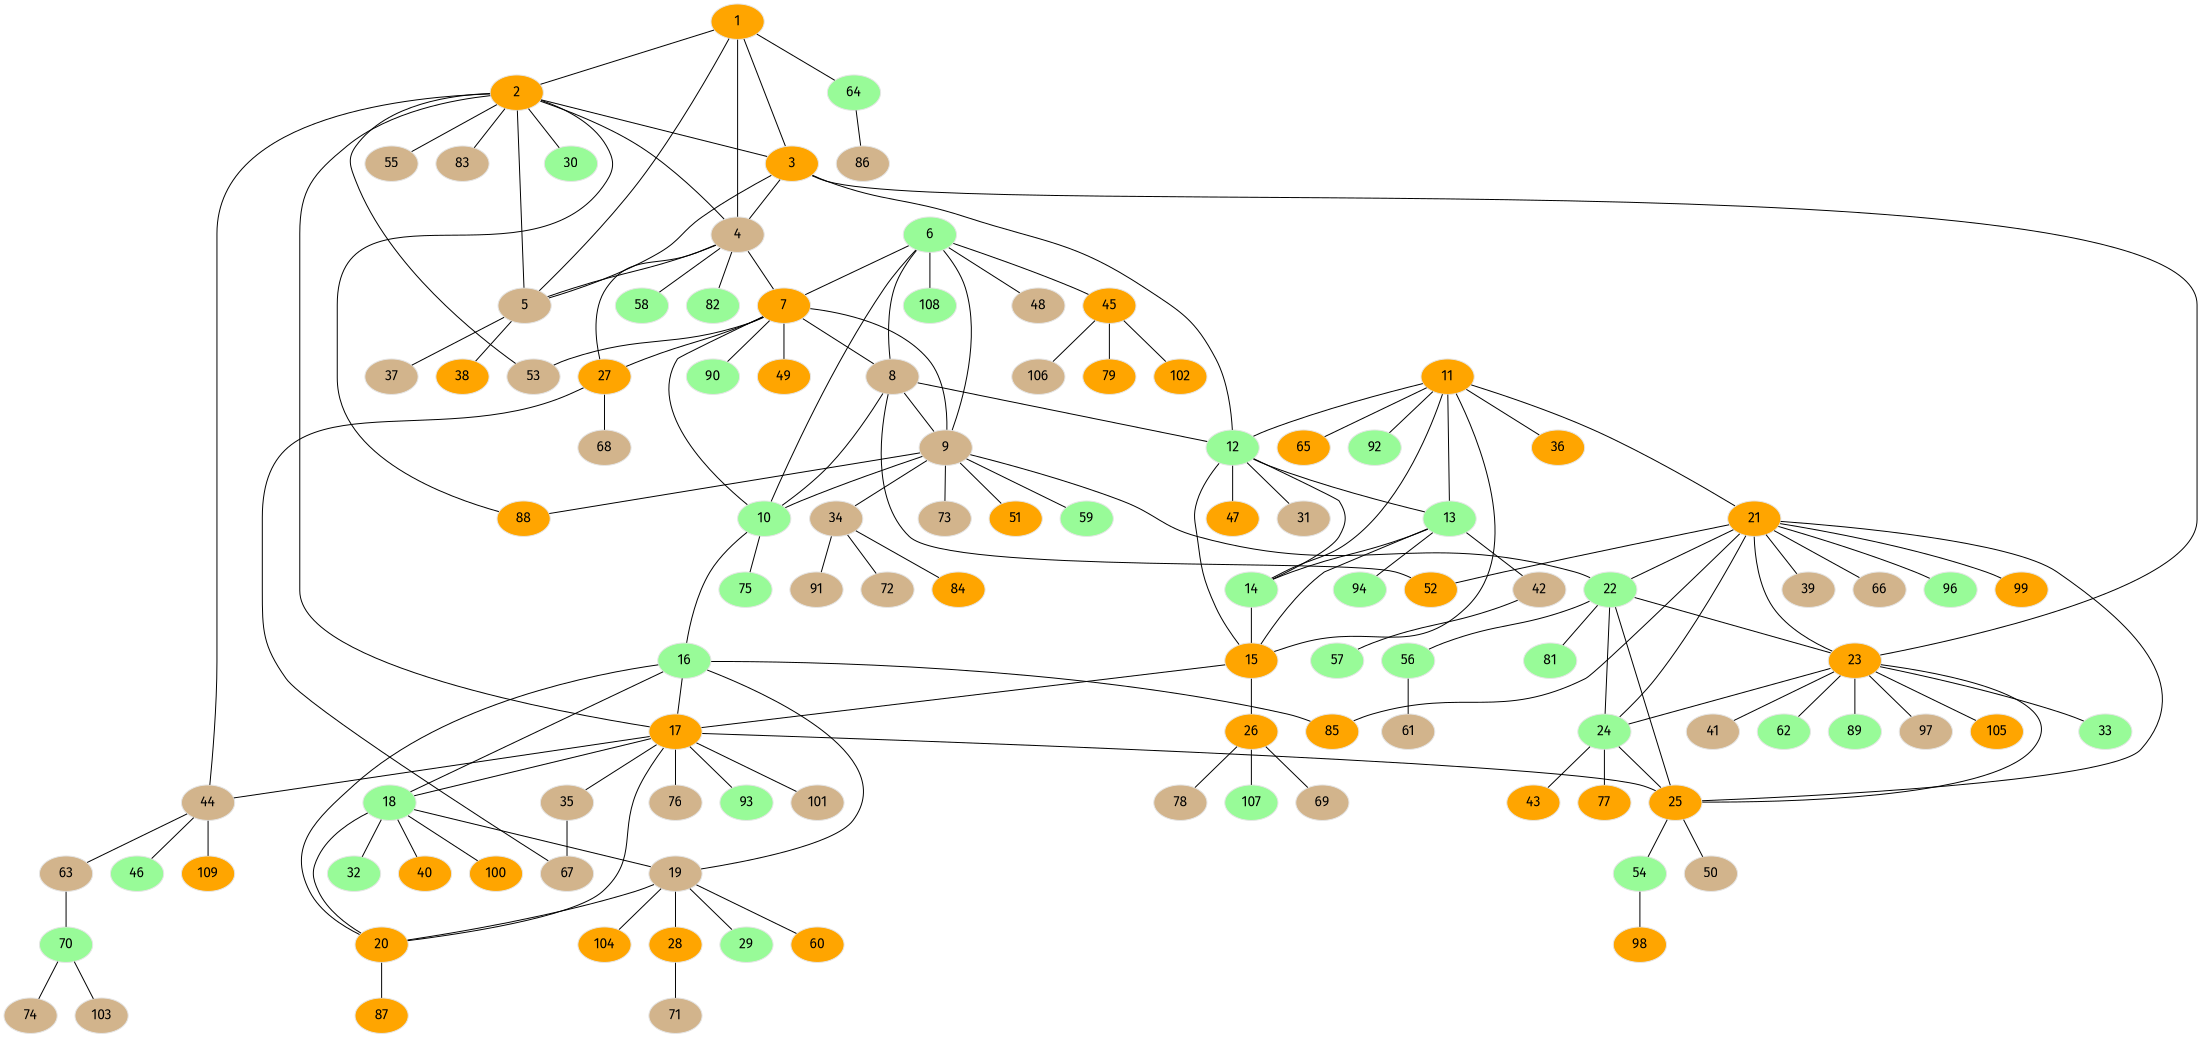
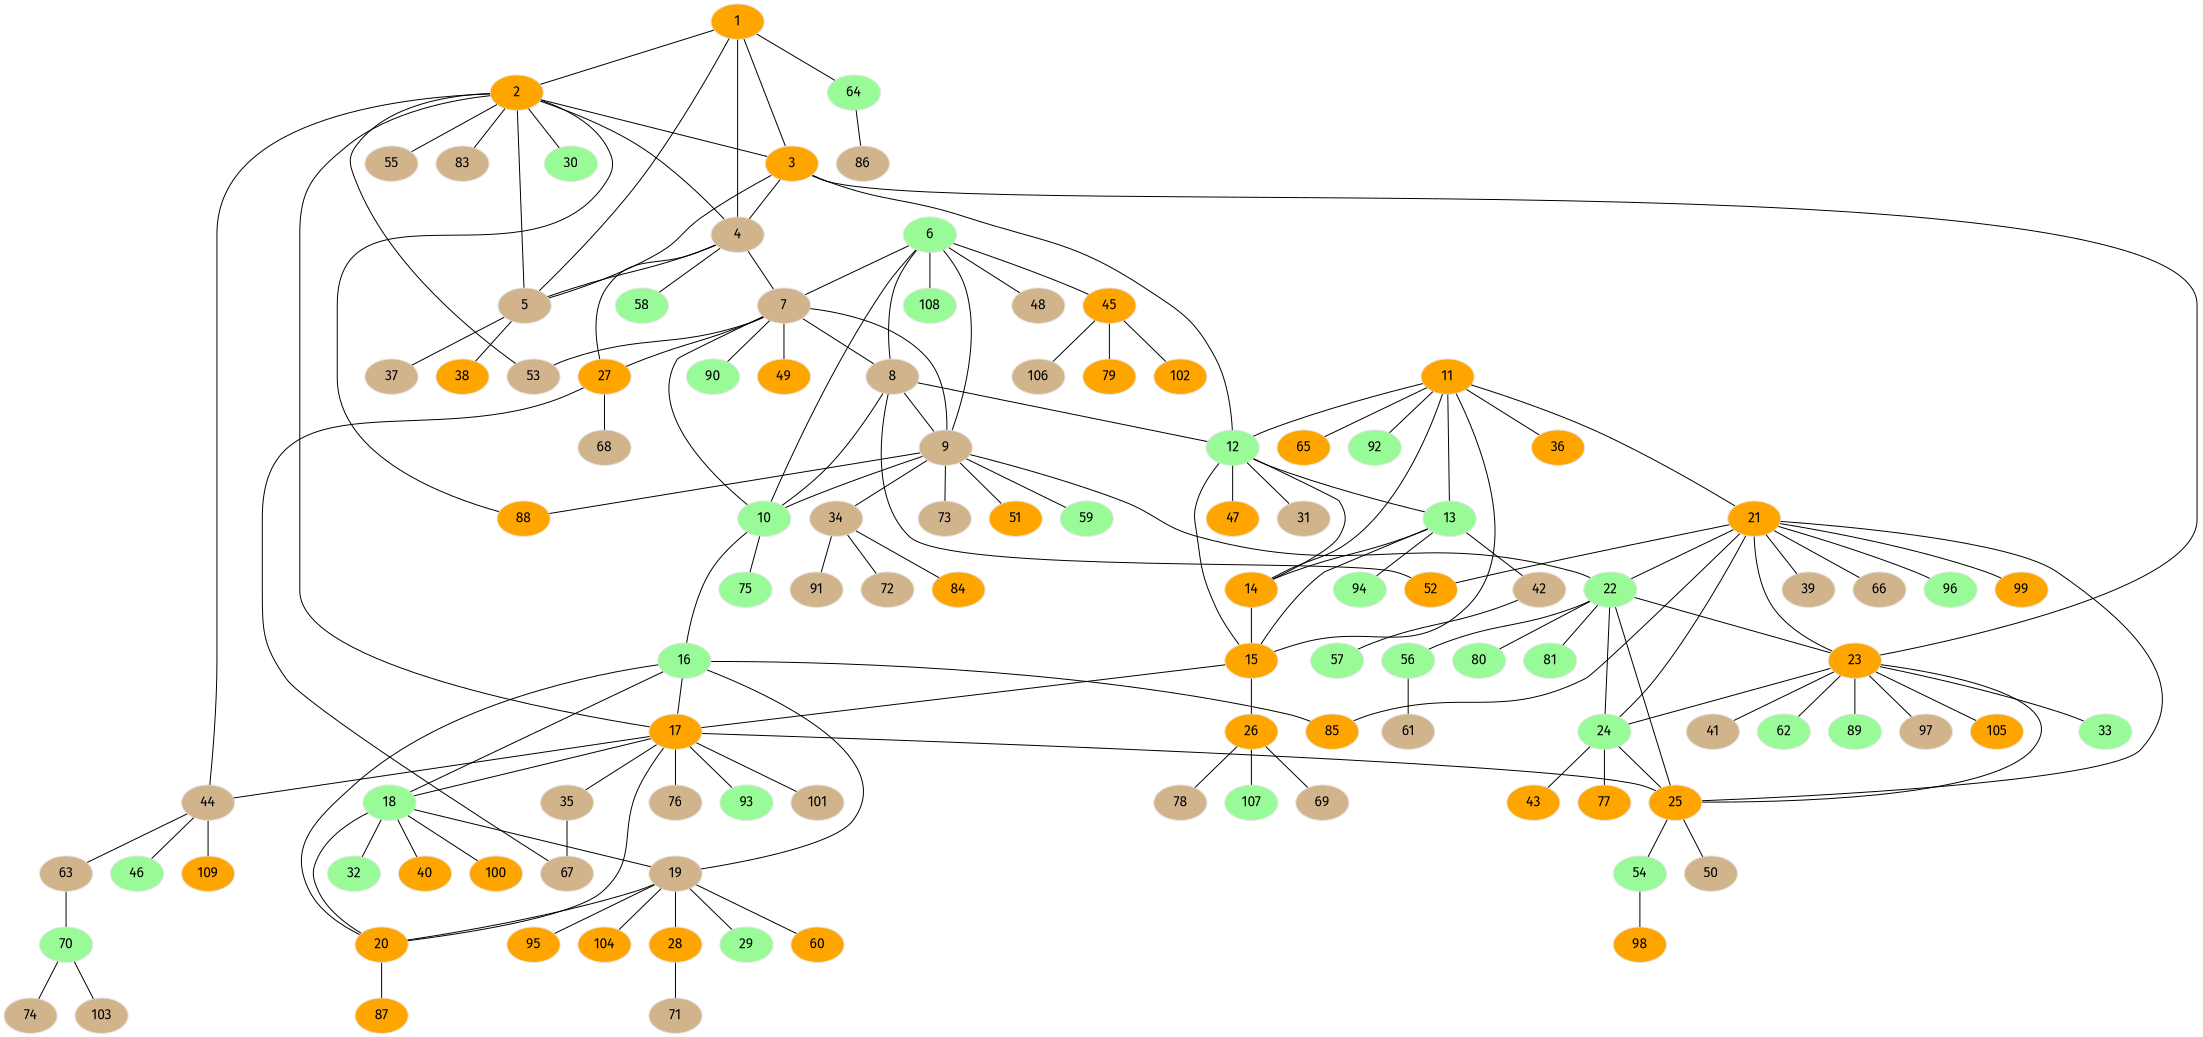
(713, 306) -> none
(784, 306) -> (784, 306)
(1251, 590) -> (1251, 590)
none -> (1479, 661)
none -> (533, 945)
